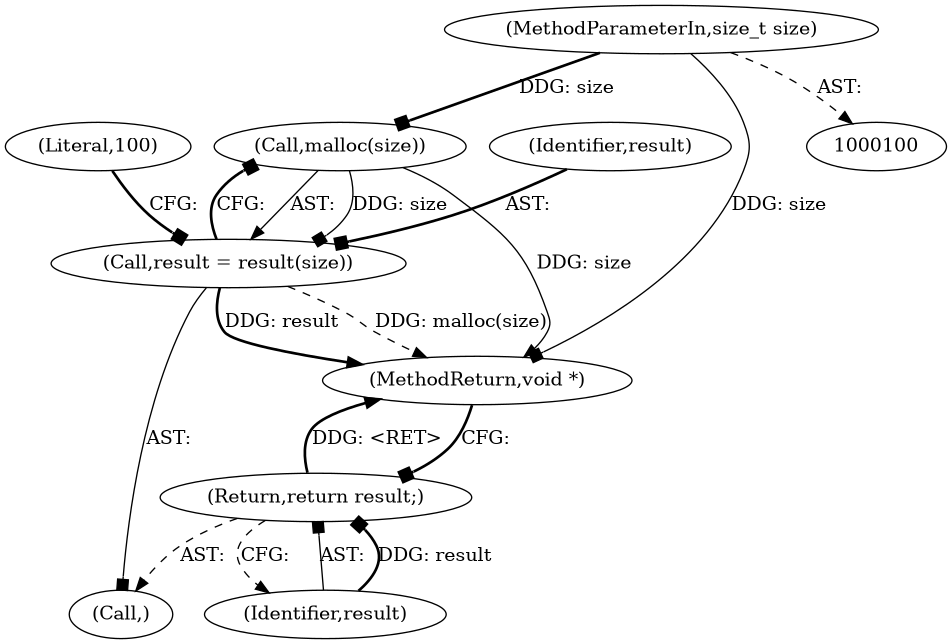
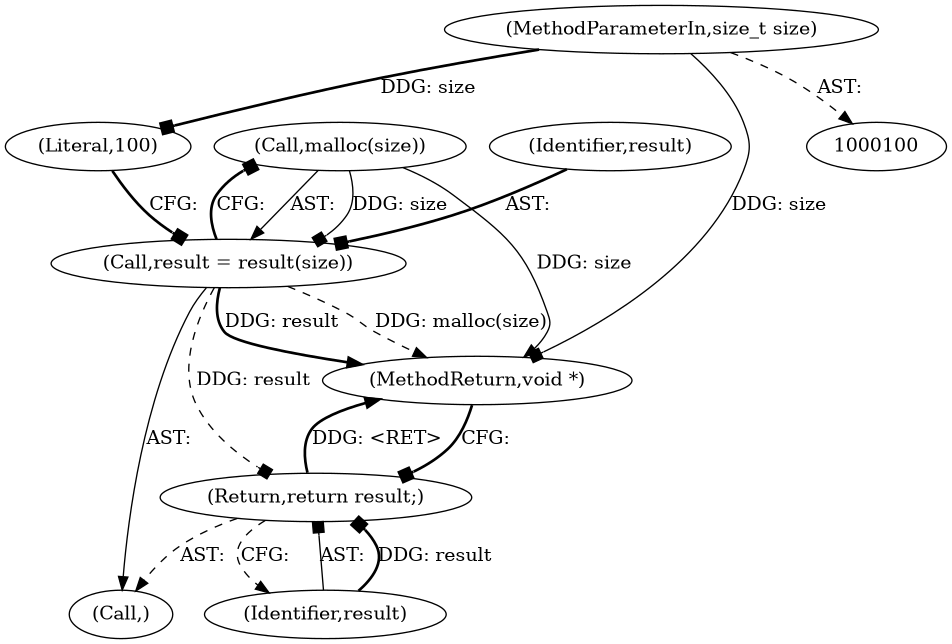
(505, 87) -> (356, 83)
none -> (191, 388)
(148, 427) -> (148, 427)
